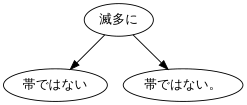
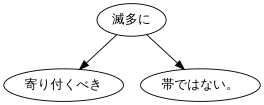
(55, 85) -> (64, 85)
